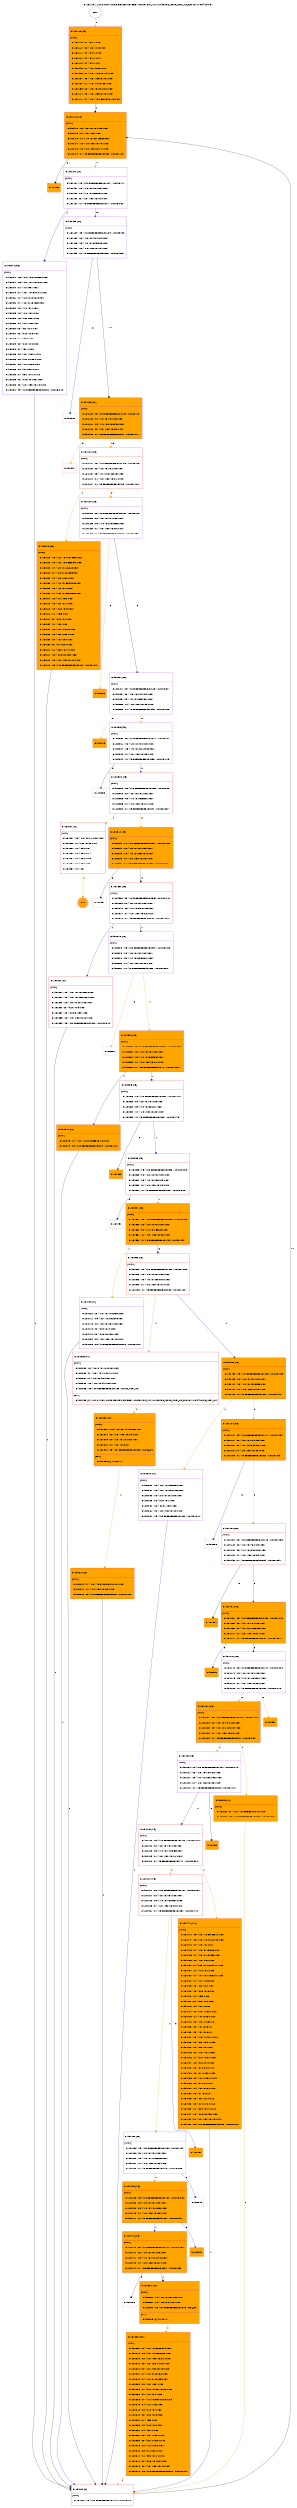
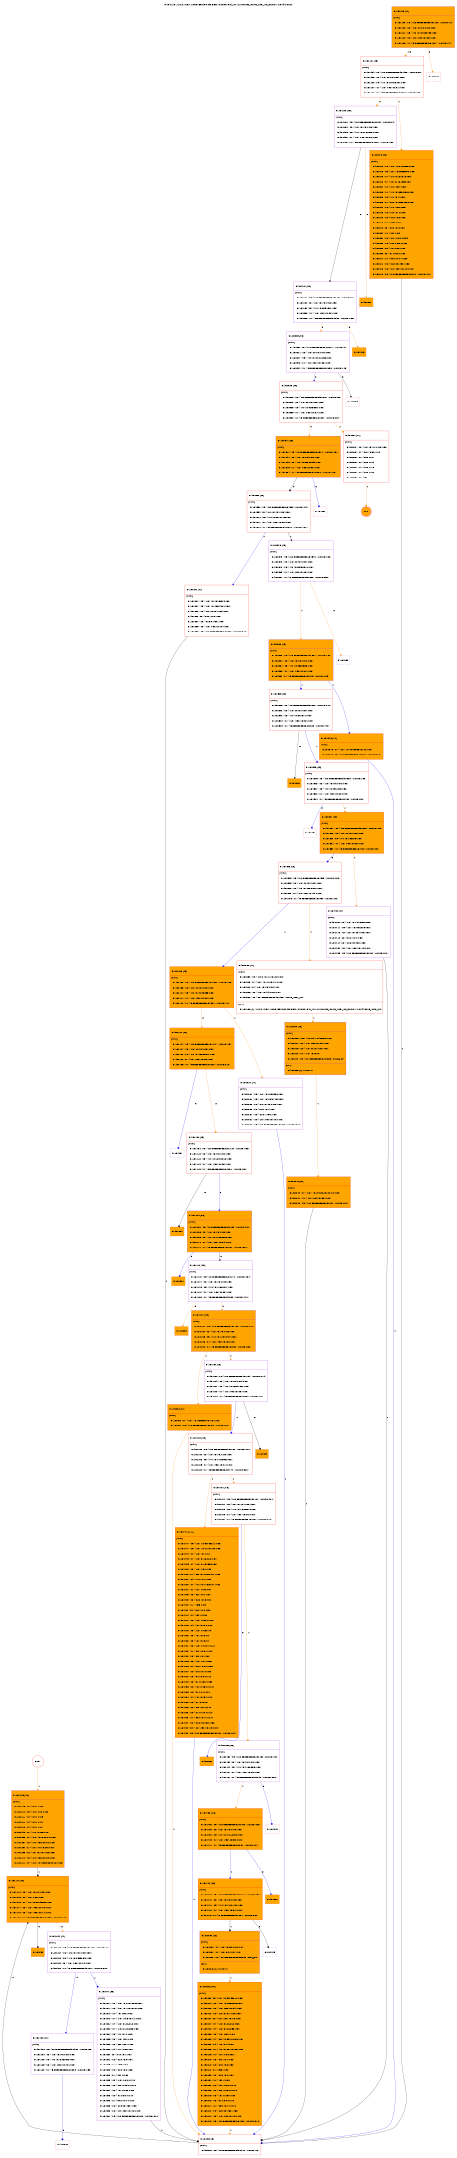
(103, 327) -> none
